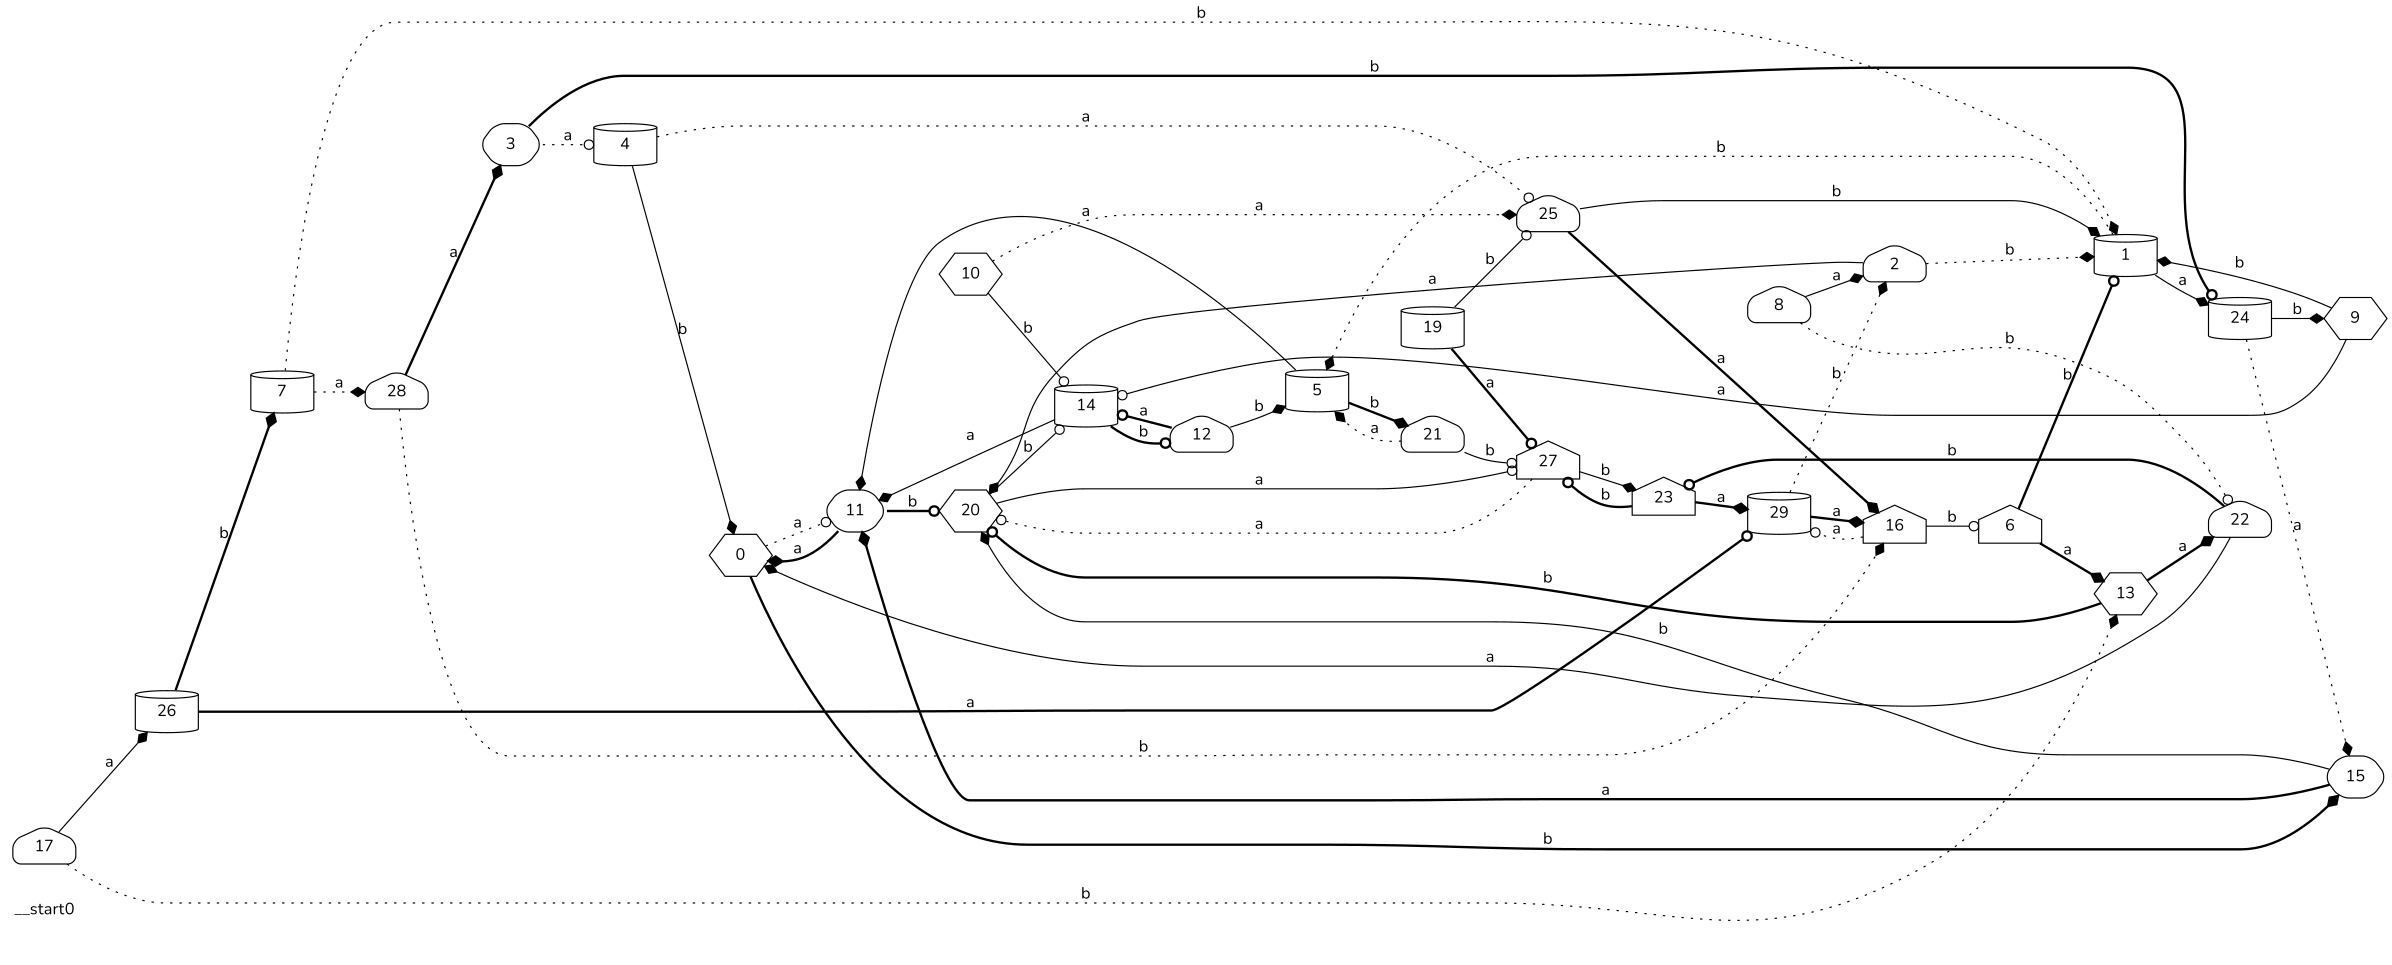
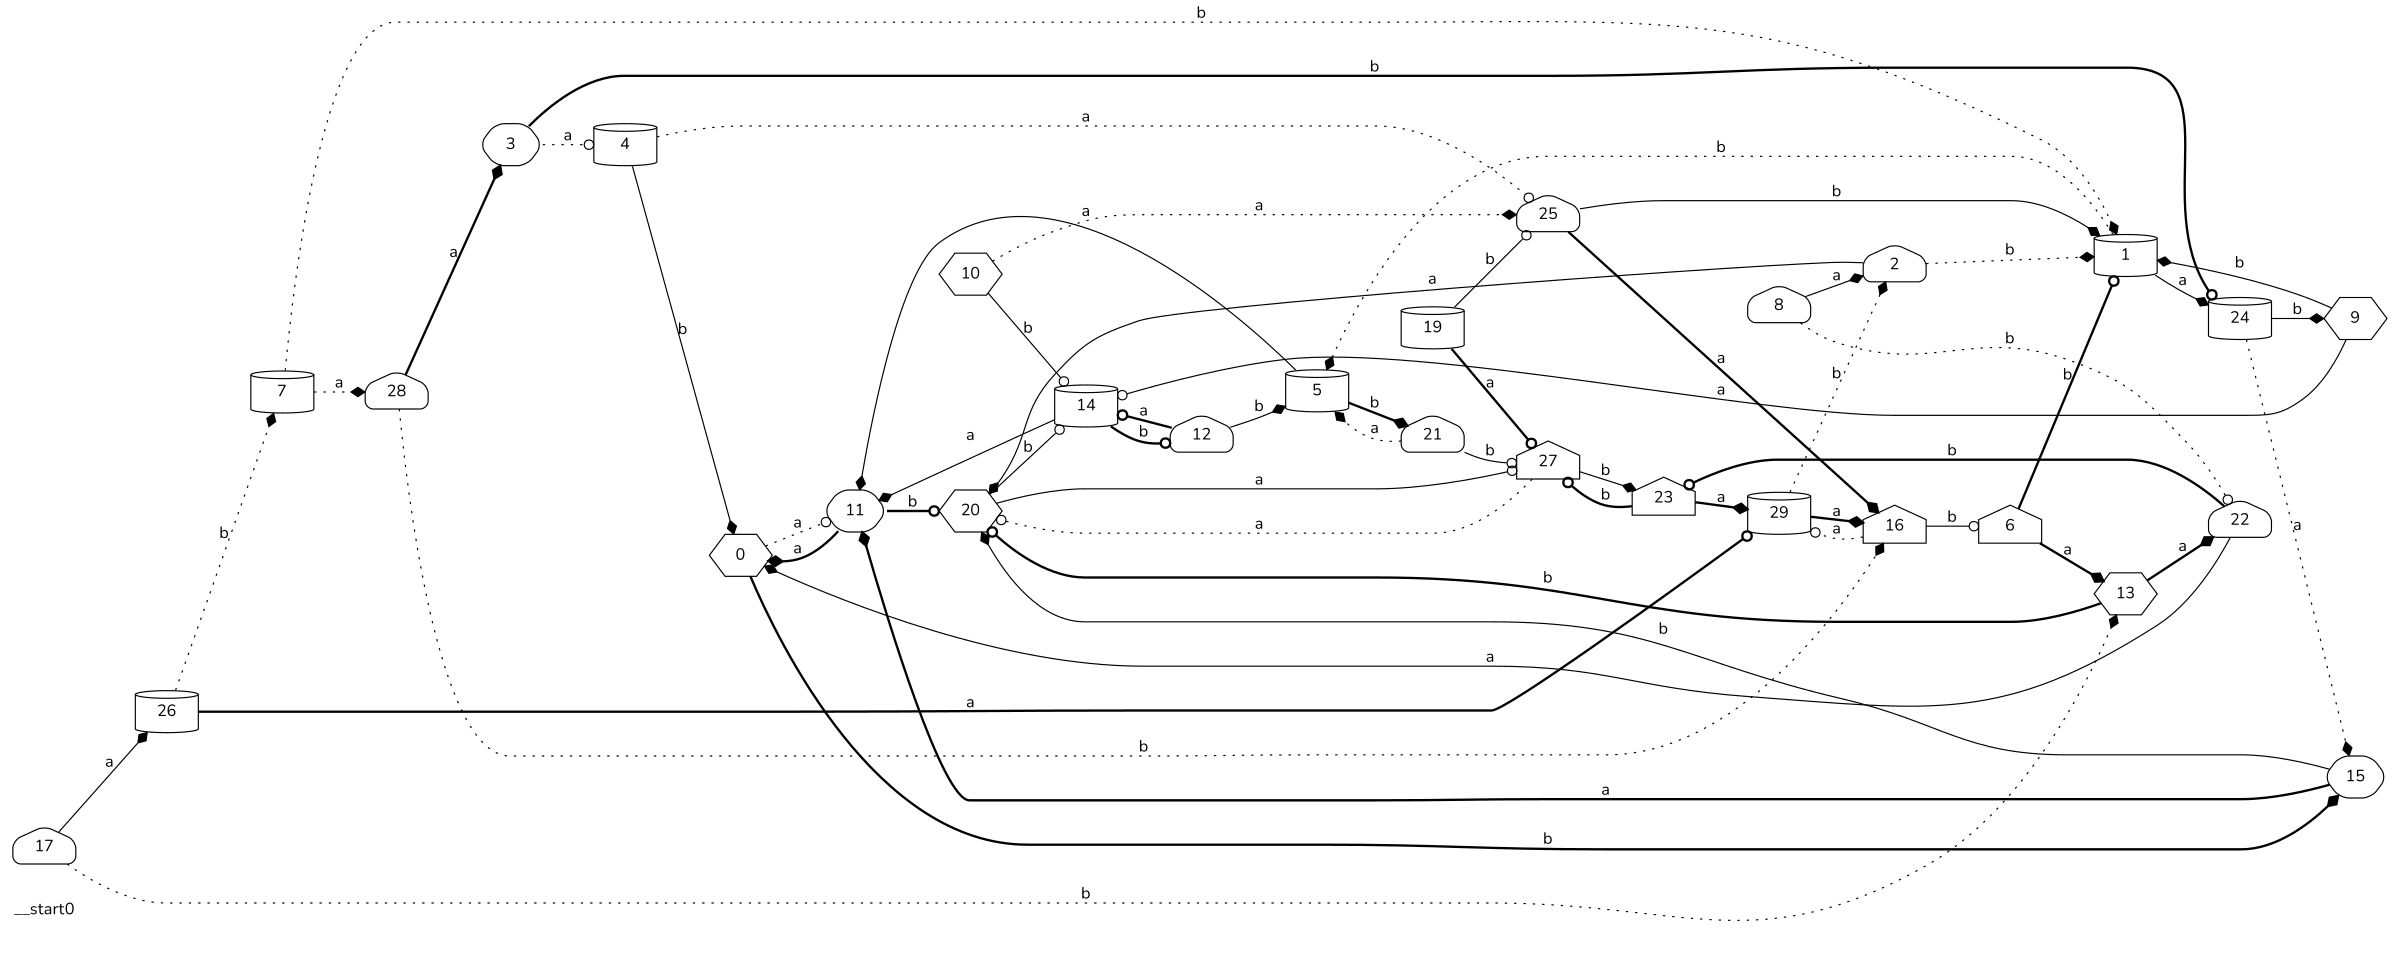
(222, 558) -> (222, 558)
